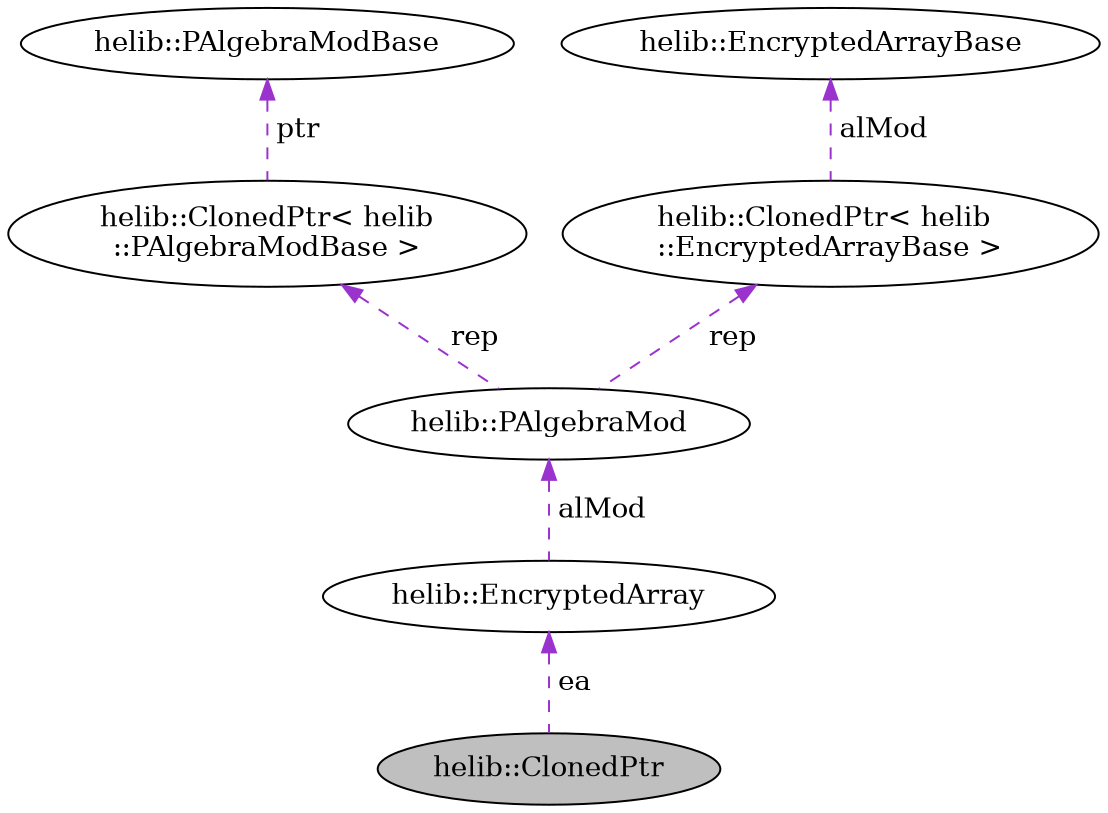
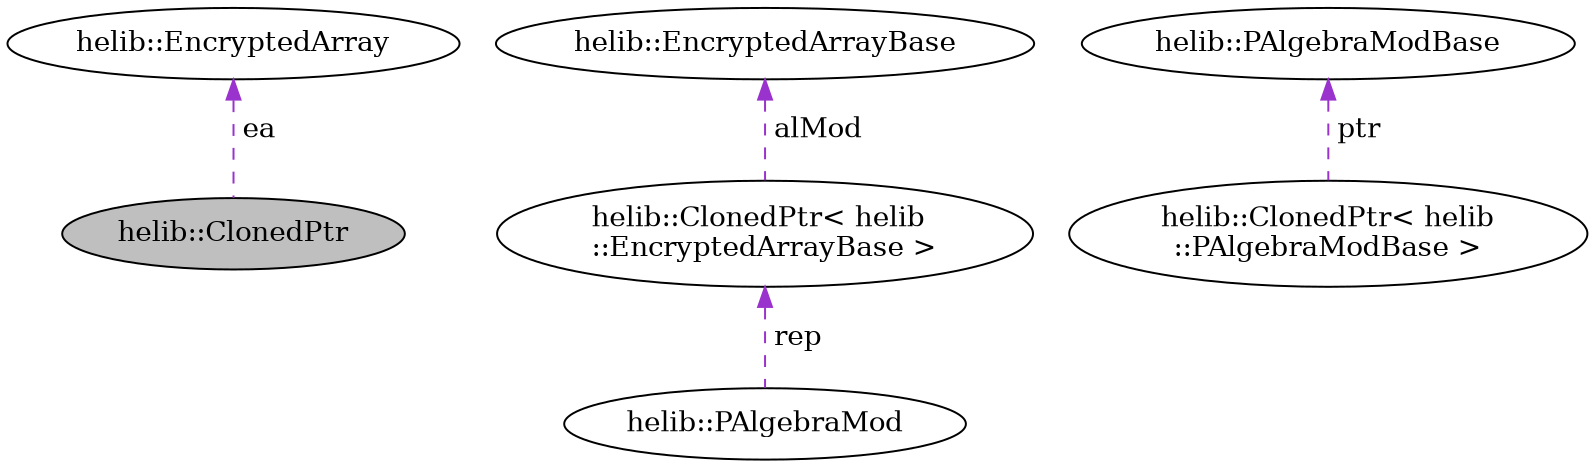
(429, 342) -> none
(549, 520) -> none
